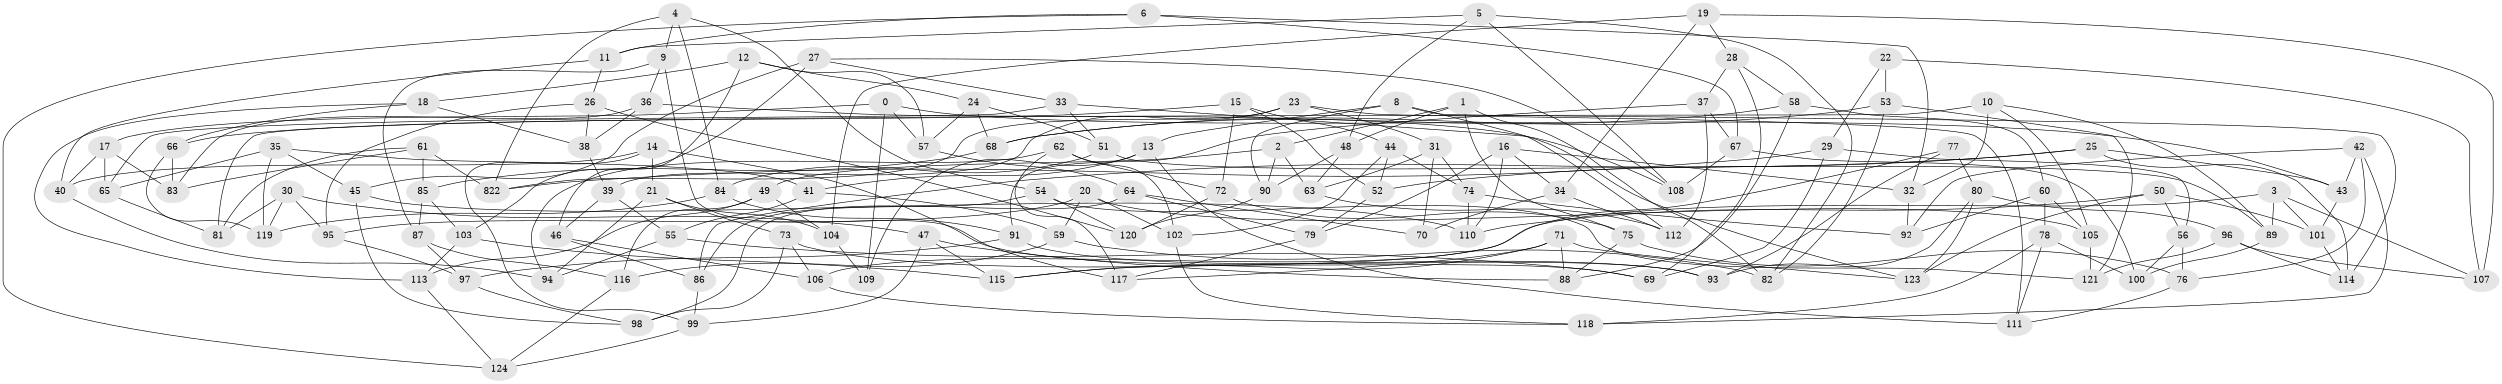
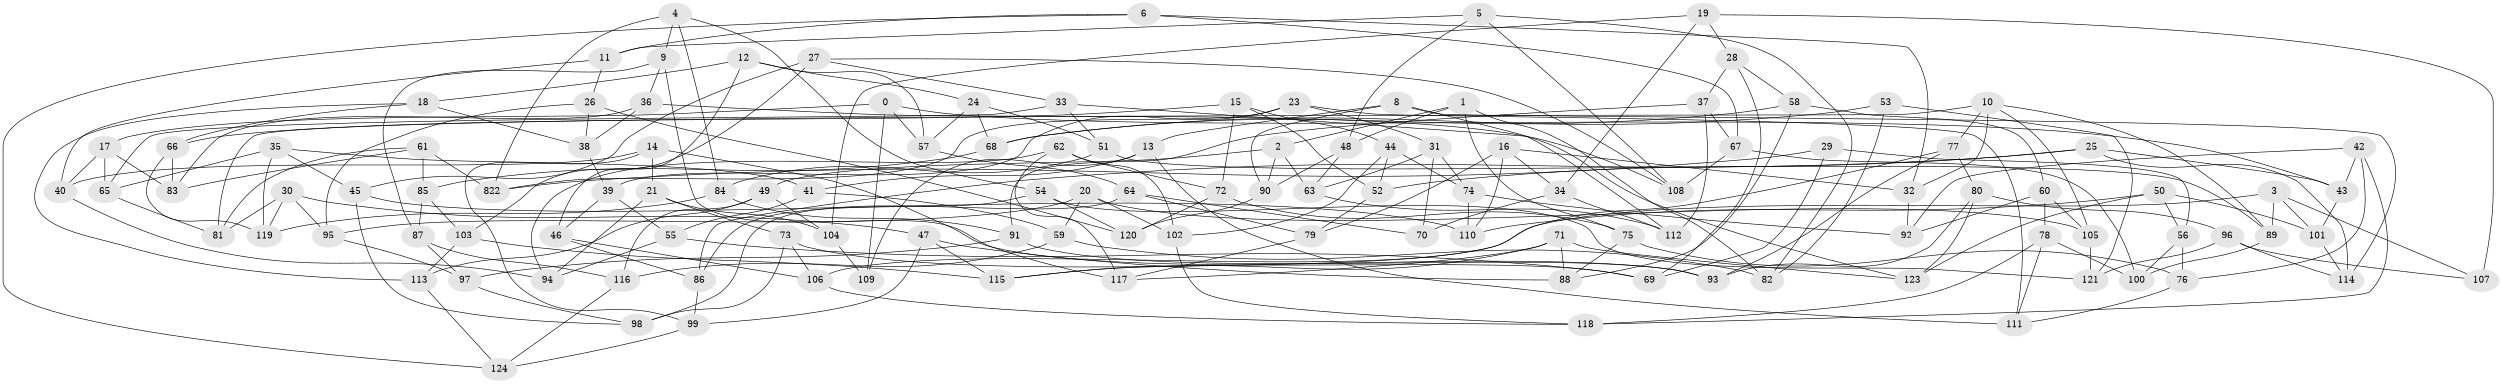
(1886, 59) -> none
none -> (1966, 131)
